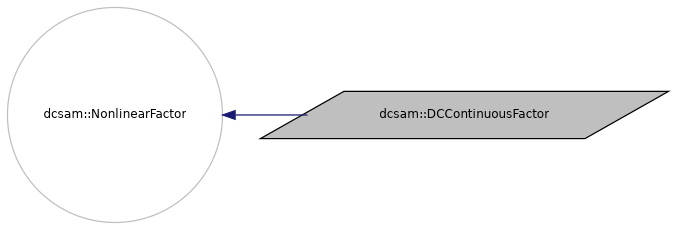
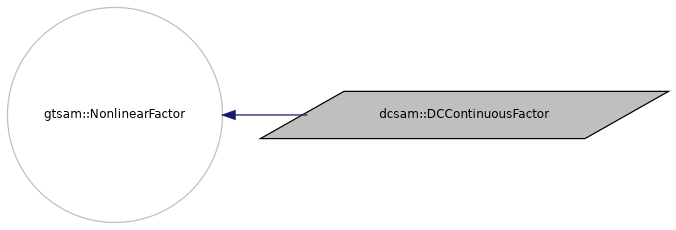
(115, 115) -> (115, 115)
